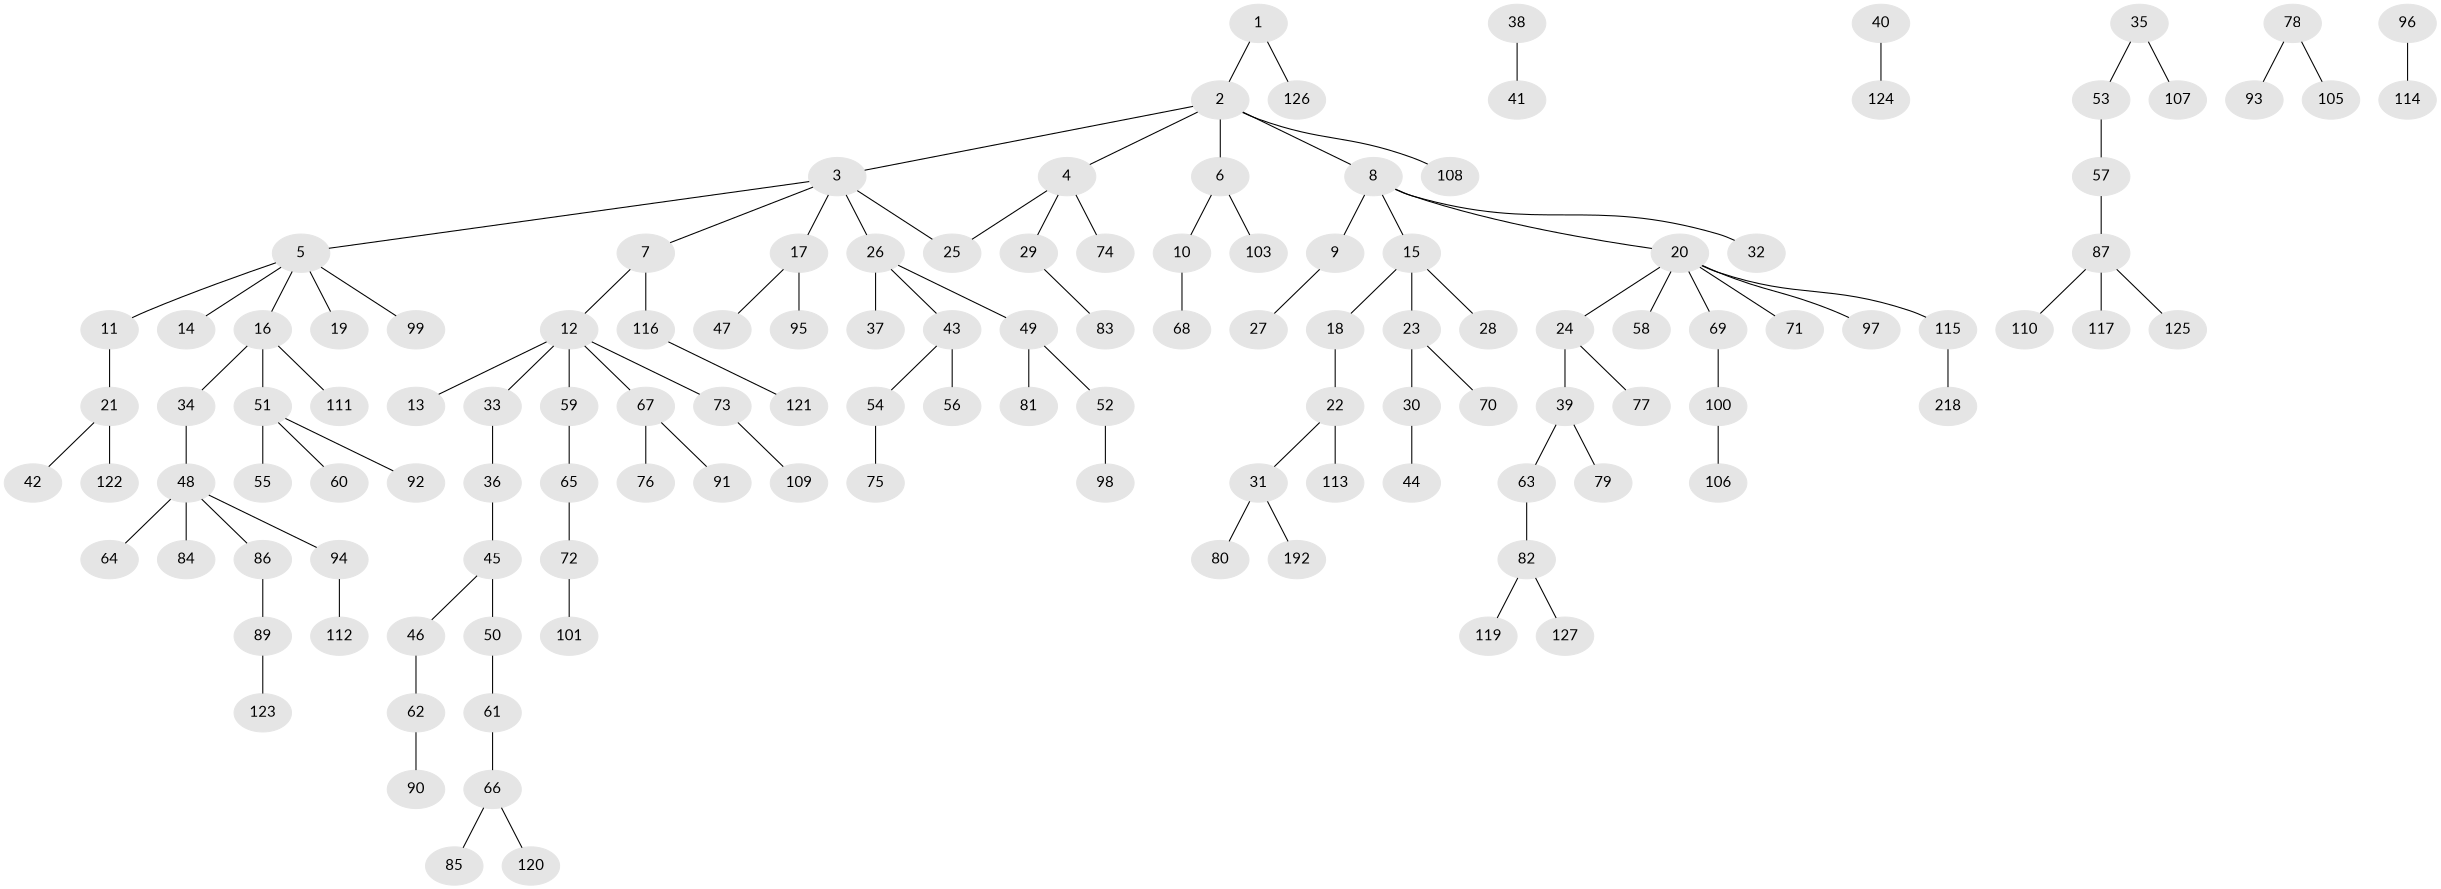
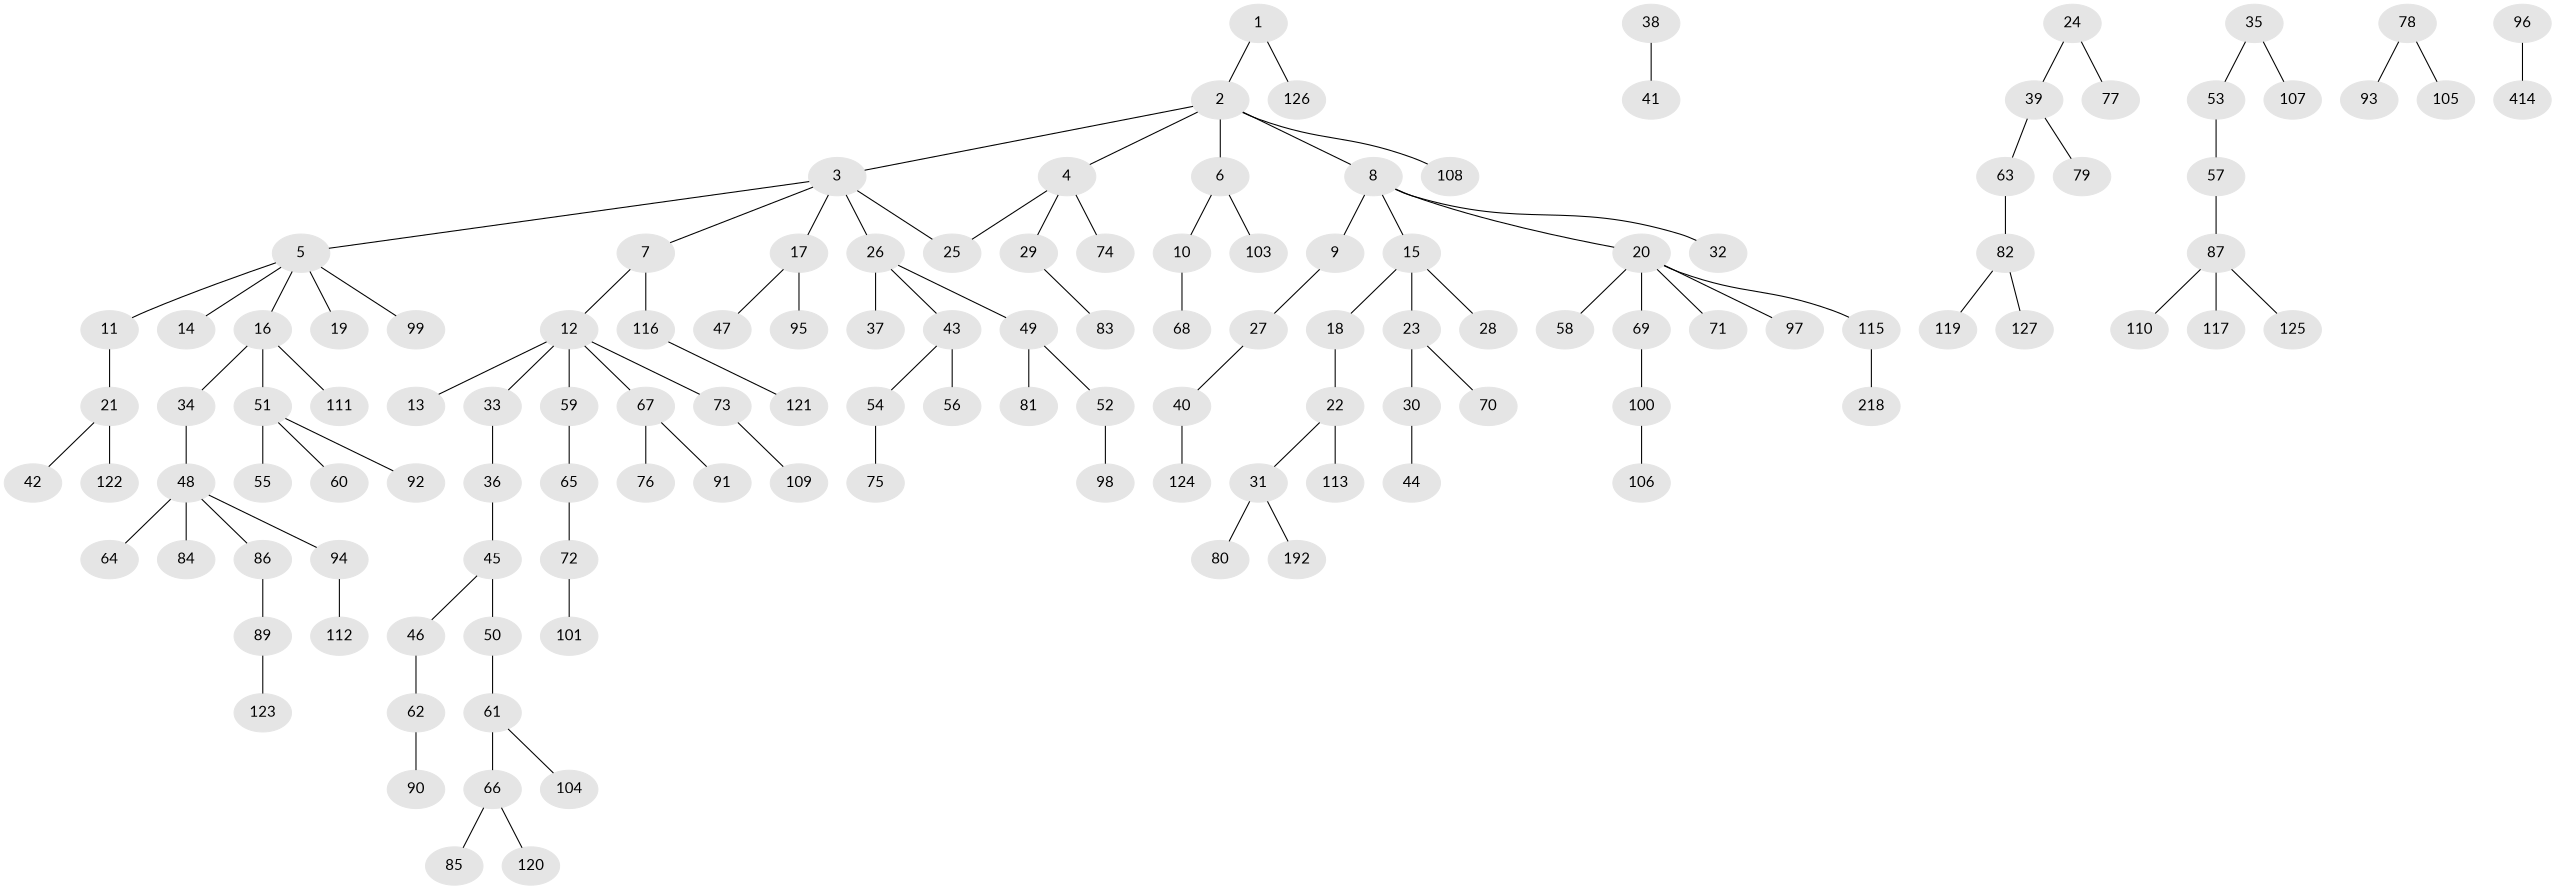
(2408, 100) -> (2522, 100)
(1622, 292) -> none
none -> (1220, 368)
none -> (569, 789)
